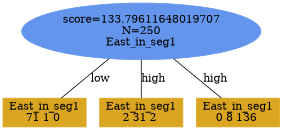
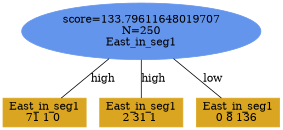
(100, 79) -> (103, 79)
(215, 79) -> (213, 79)
(141, 113) -> (141, 113)
